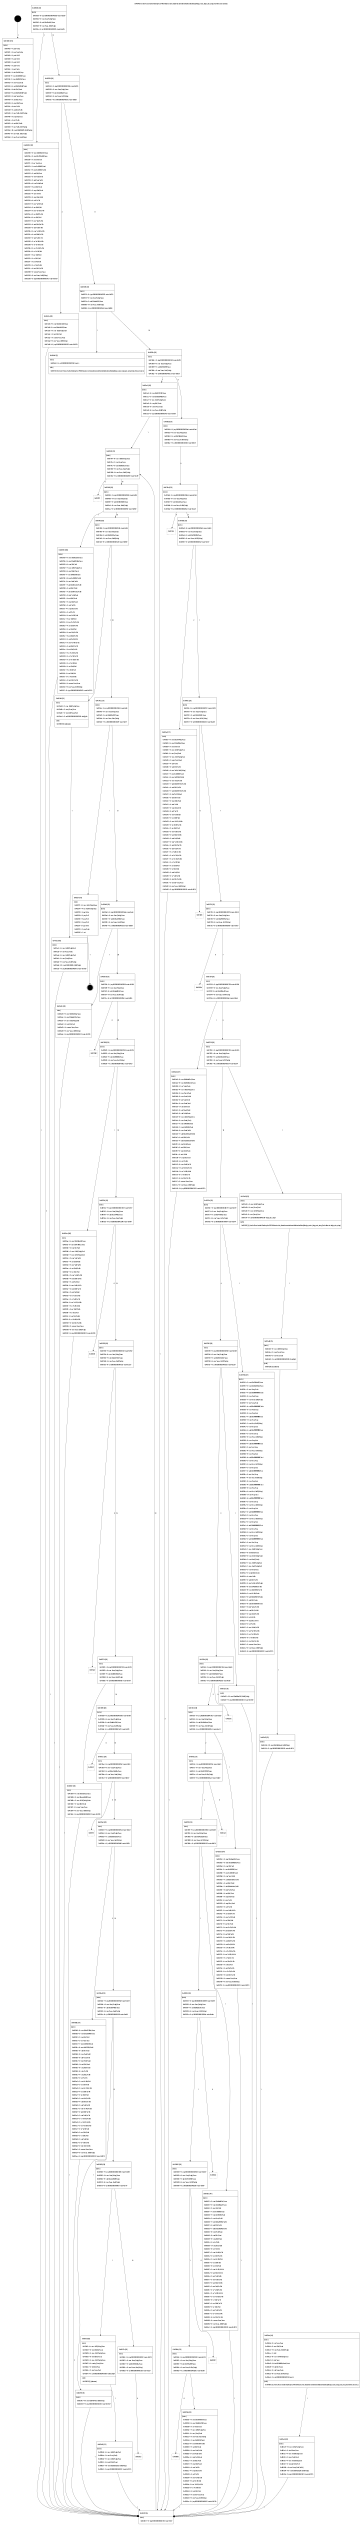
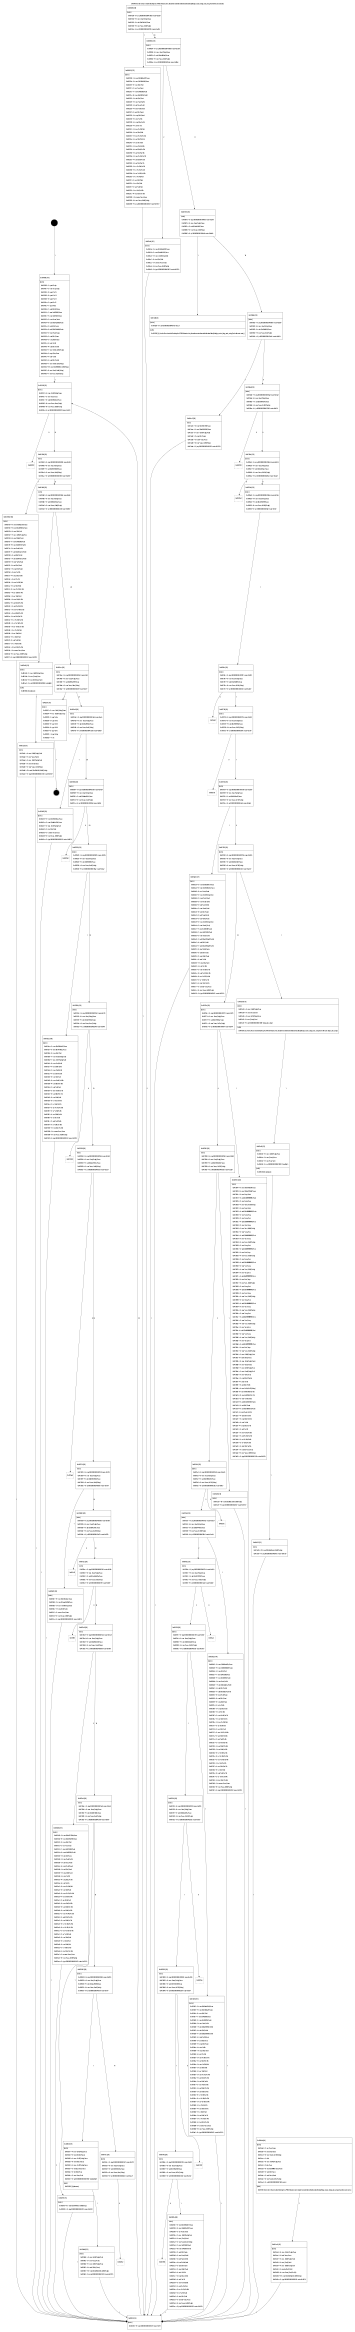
(141, 432) -> (54, 379)
none -> (238, 465)
(179, 811) -> none
